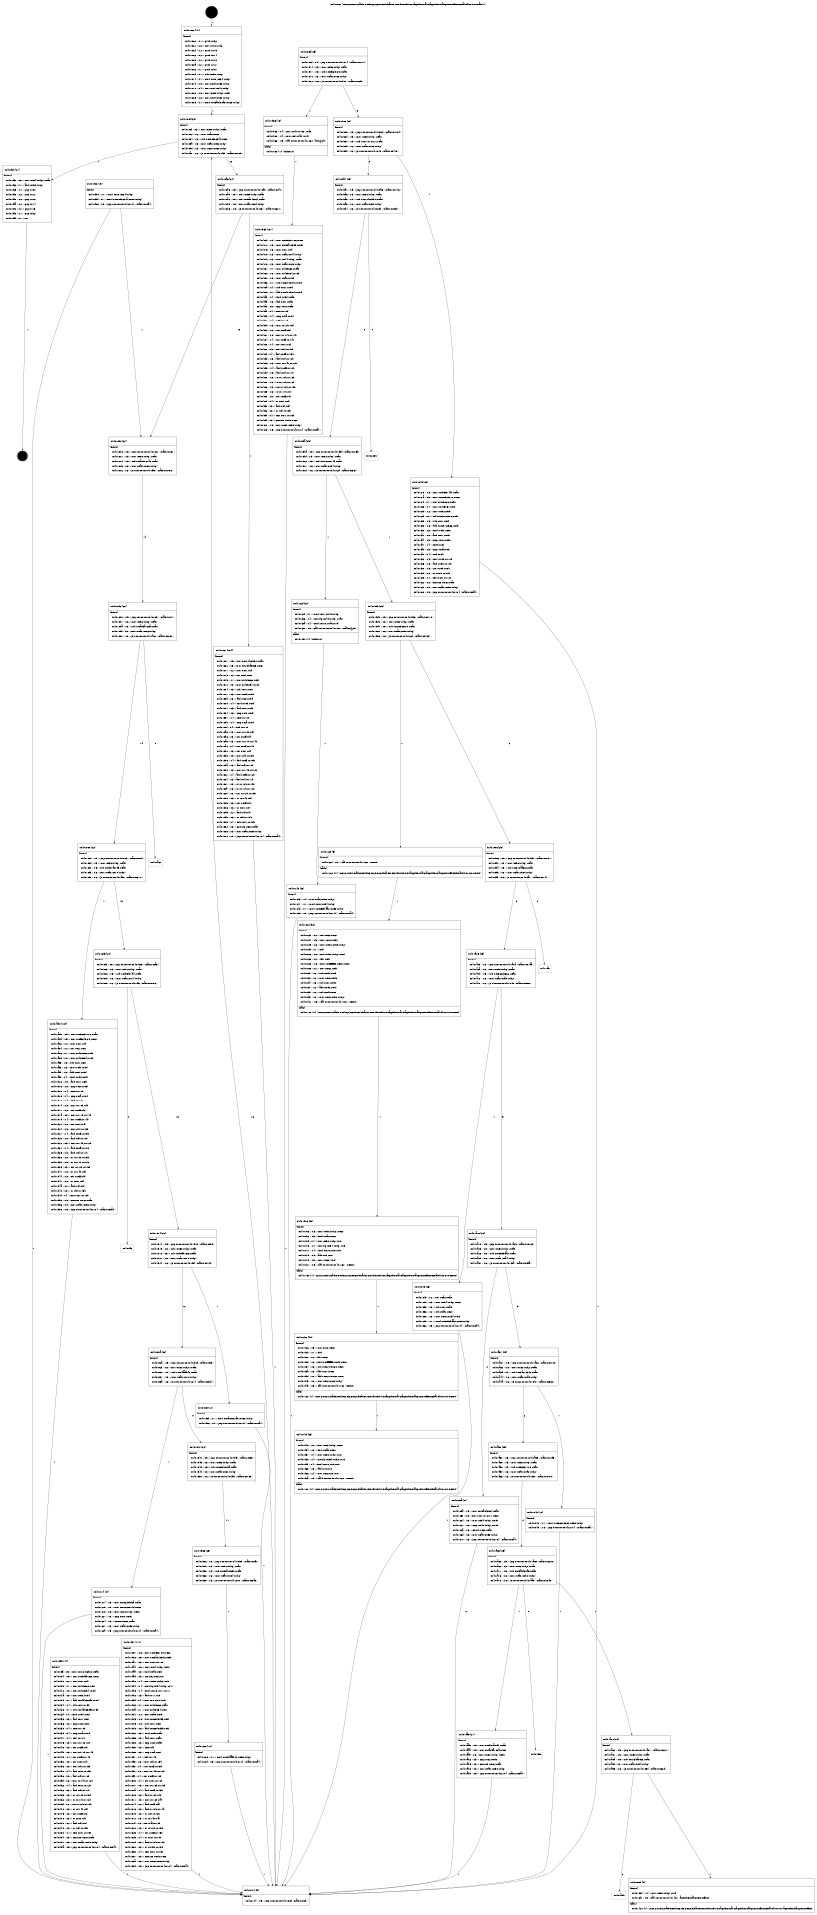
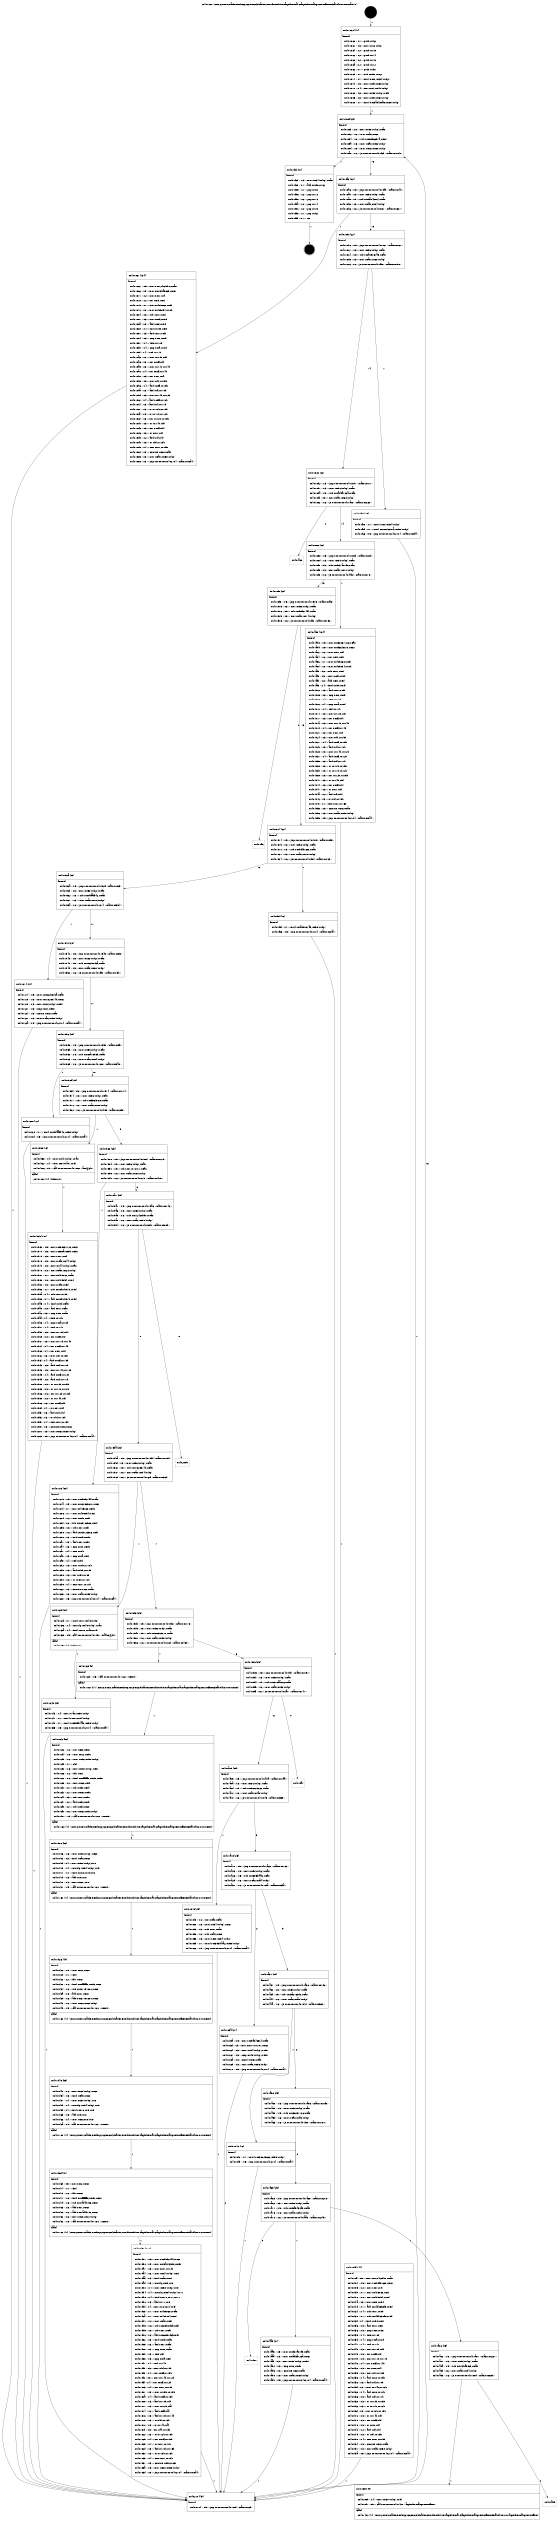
(131, 322) -> (378, 388)
none -> (92, 1072)
none -> (131, 2203)
